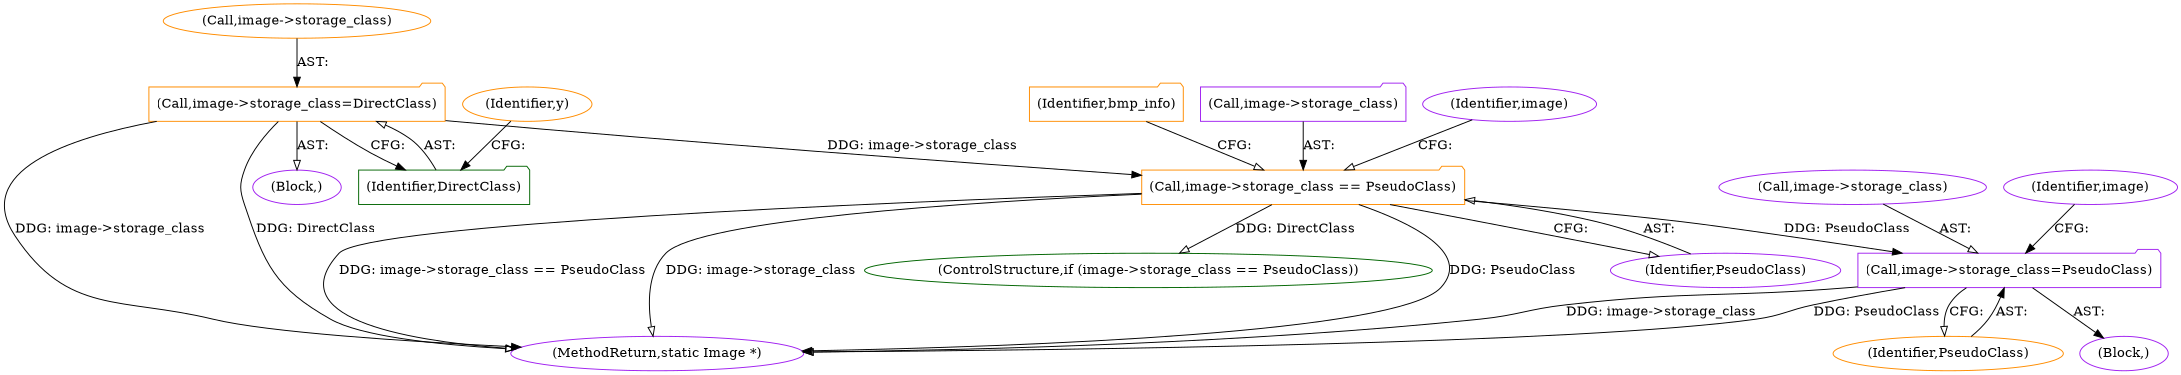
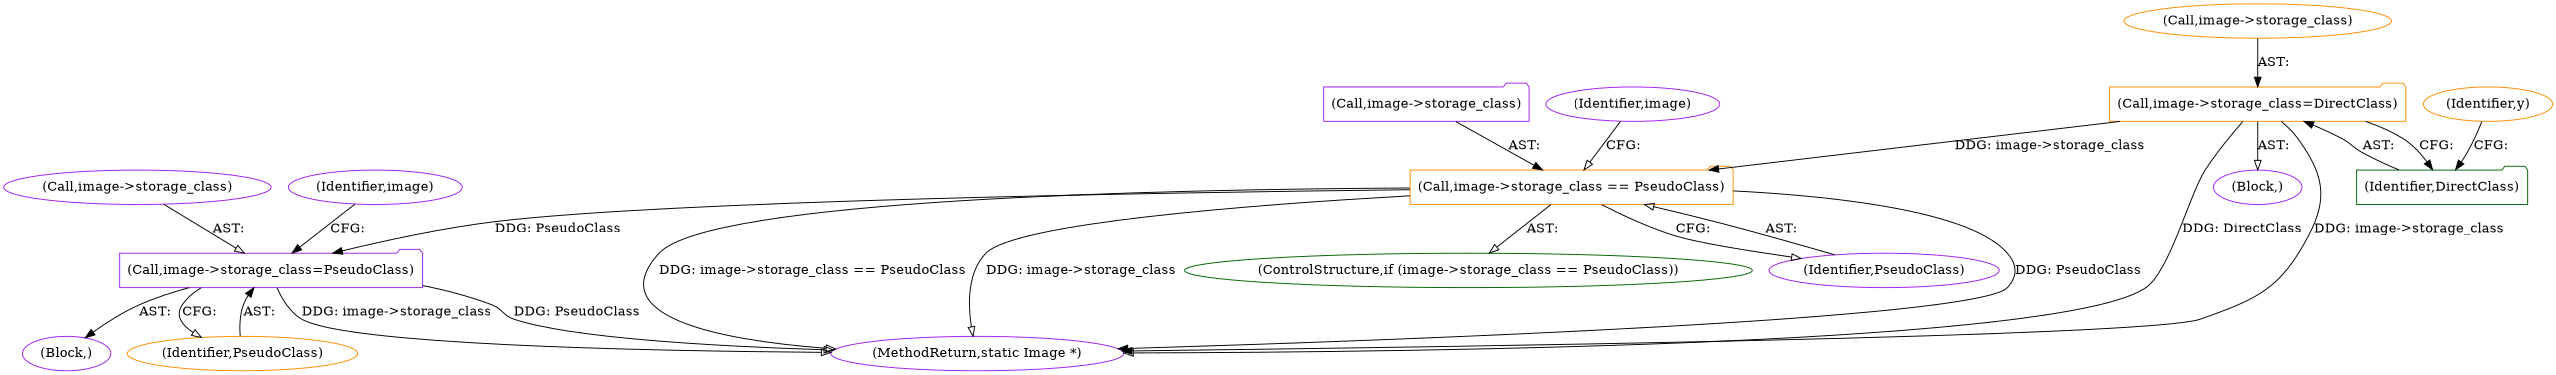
(1106, 104) -> none
(415, 143) -> (2355, 148)
(1296, 229) -> (1545, 229)
